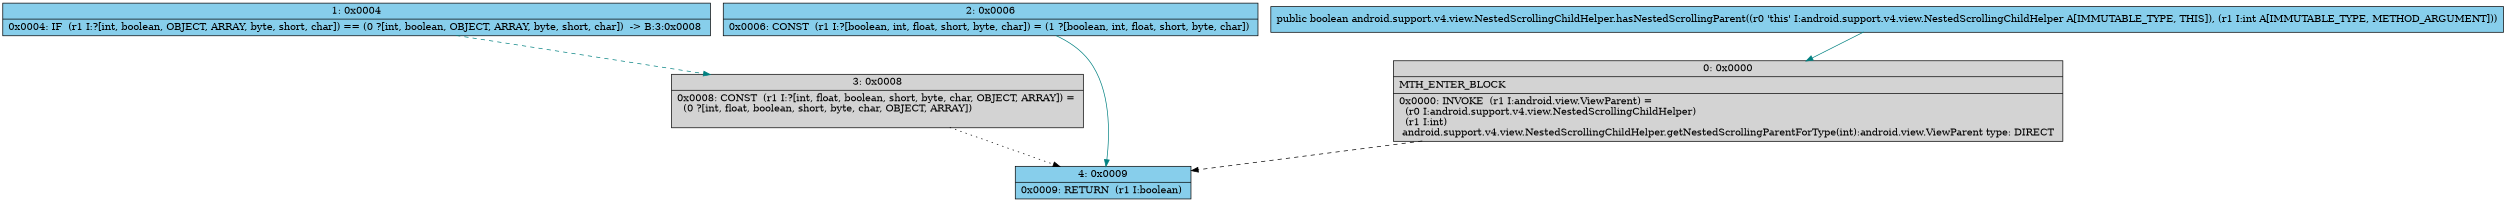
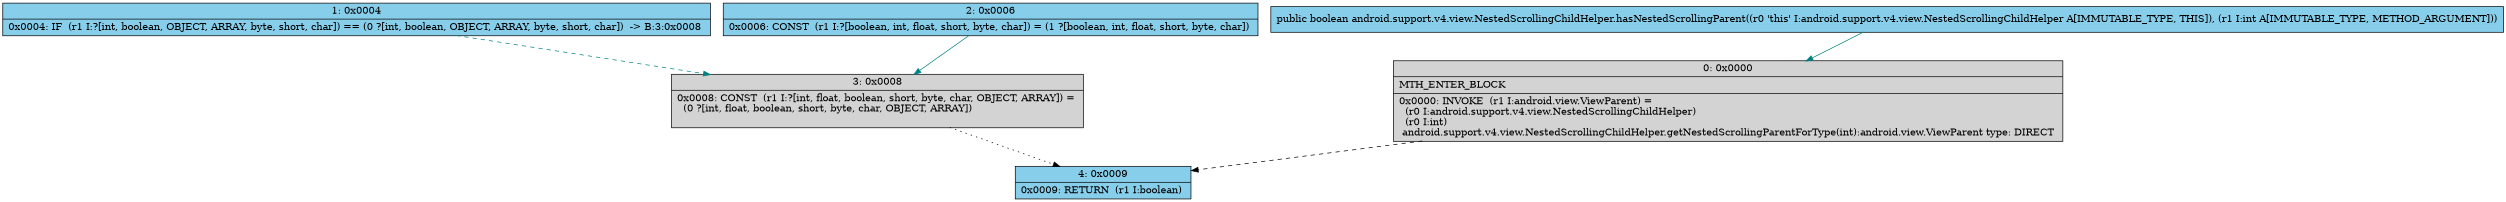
(1102, 88) -> (944, 53)
(1423, 122) -> (1423, 122)
